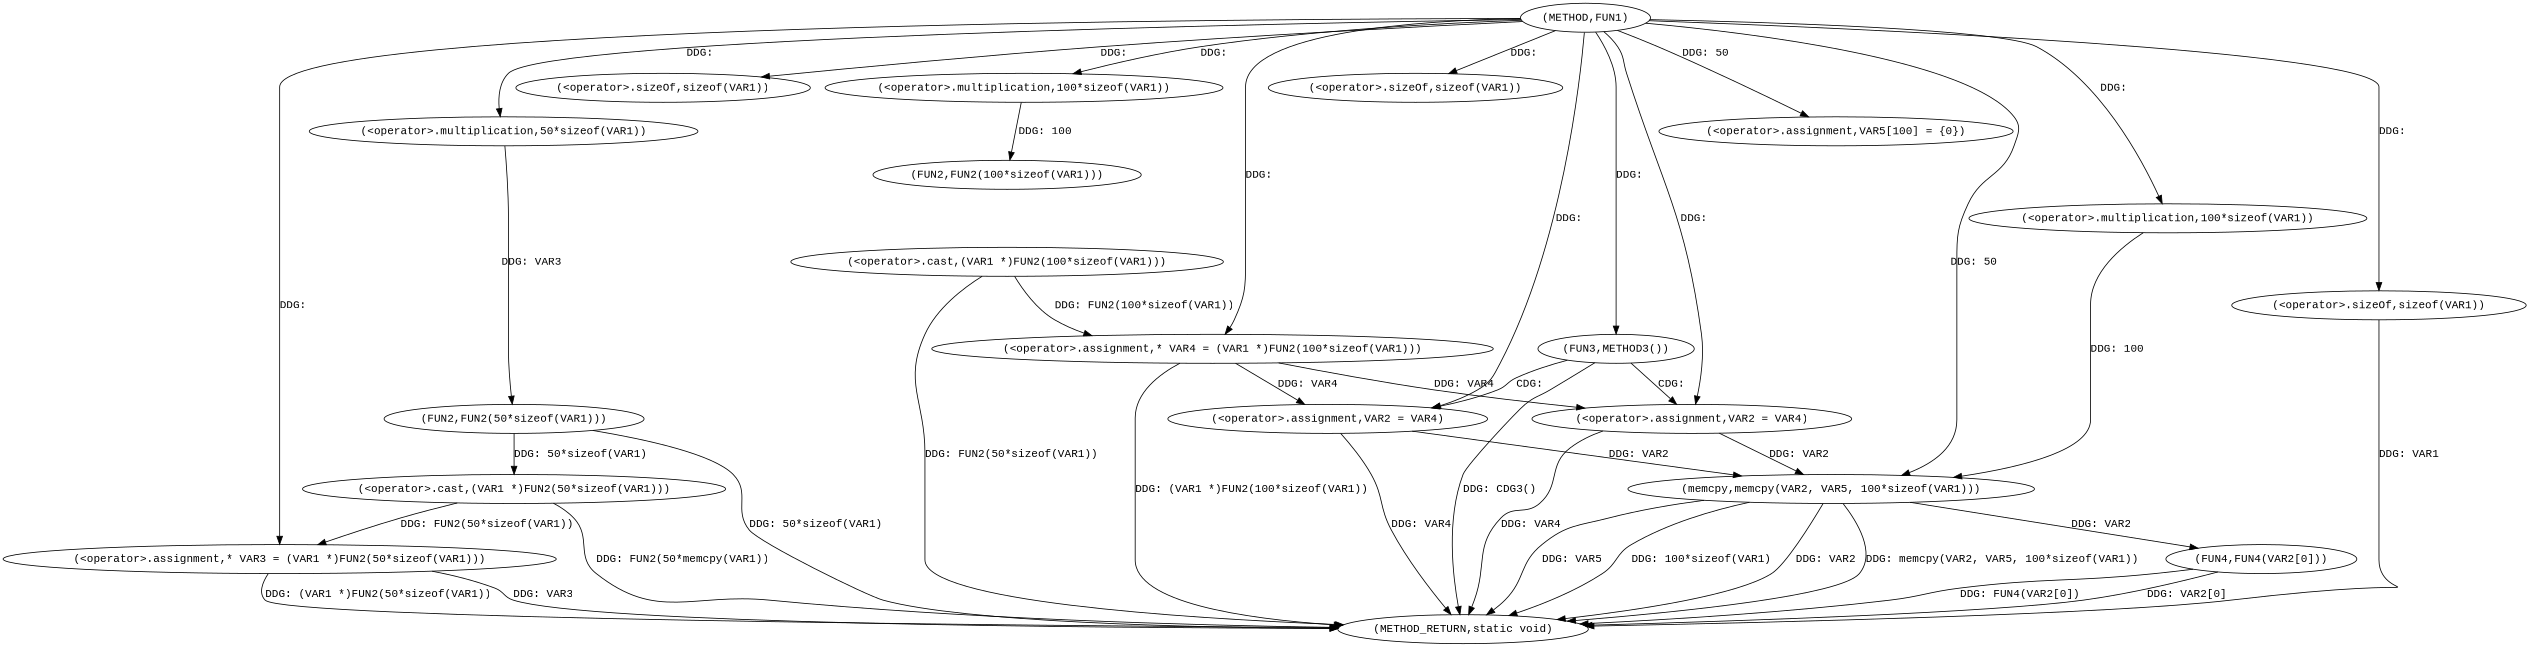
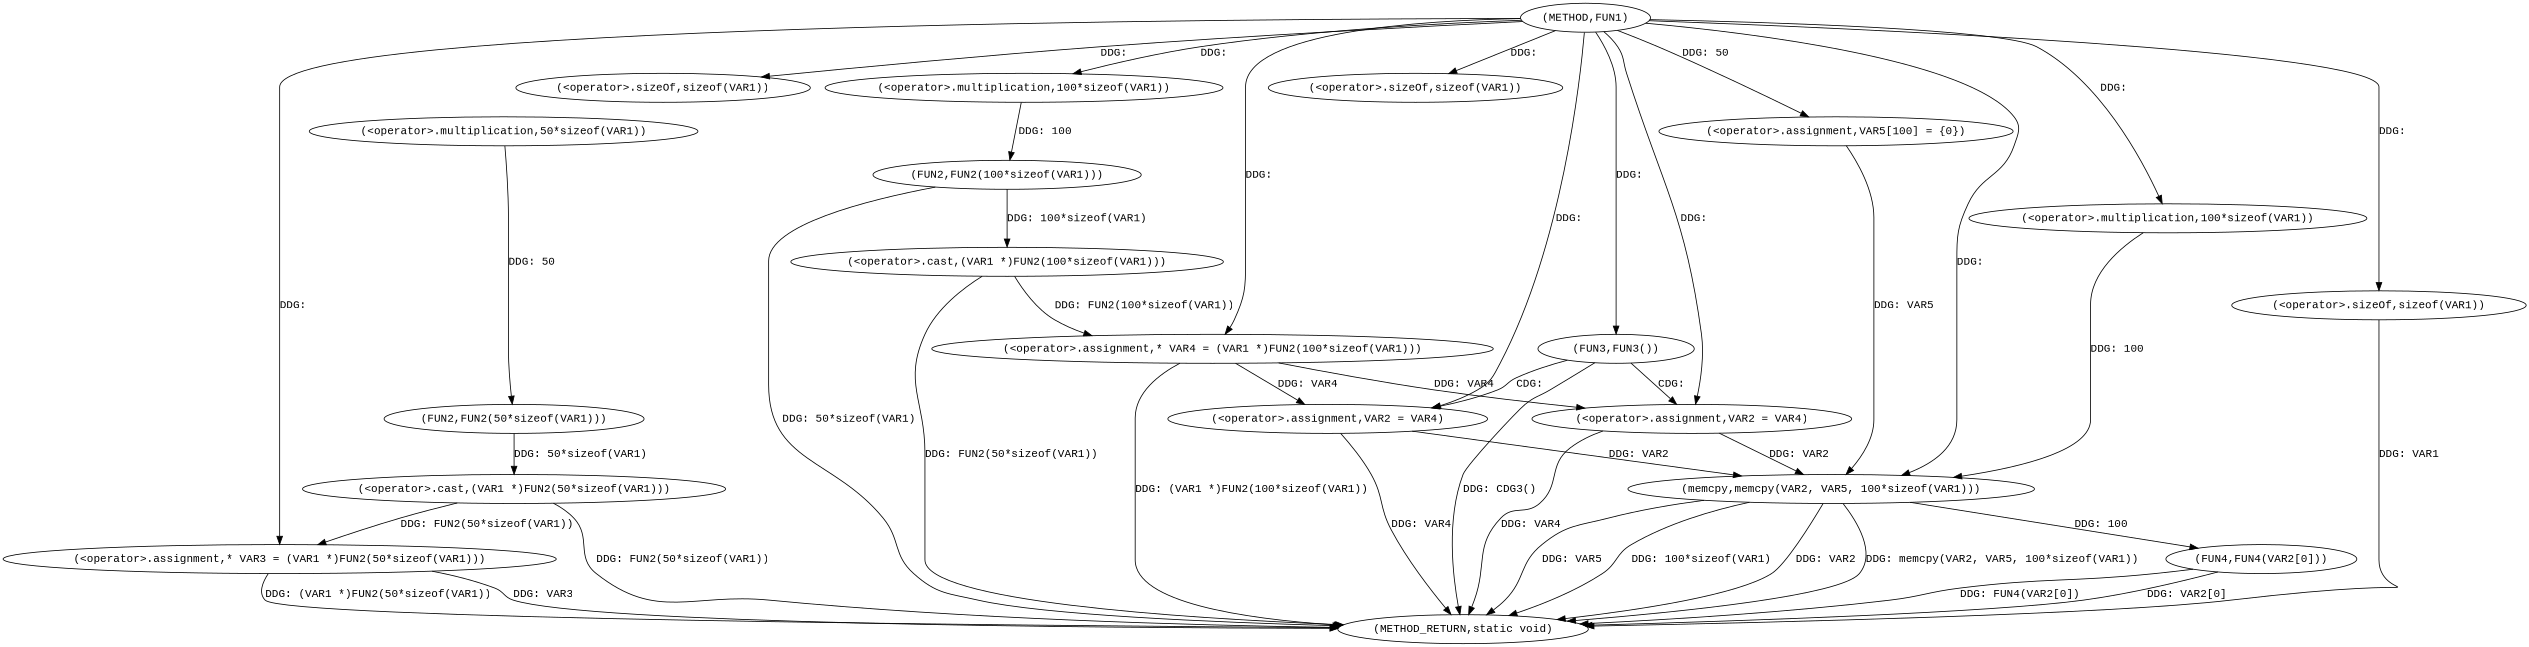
(995, 33) -> none
none -> (1007, 214)
(532, 262) -> (532, 262)
(1974, 262) -> (1974, 262)
none -> (1874, 307)
(1616, 349) -> (1616, 349)
(2101, 524) -> (2101, 524)
(683, 559) -> (683, 559)
(907, 605) -> (881, 516)
